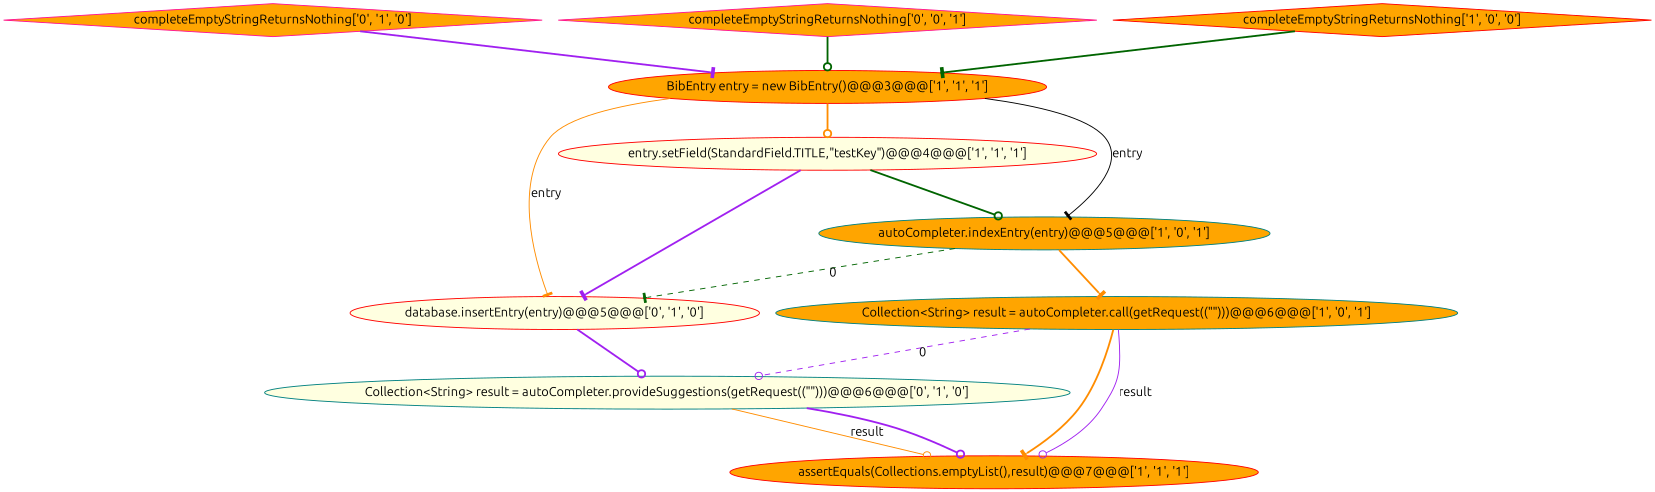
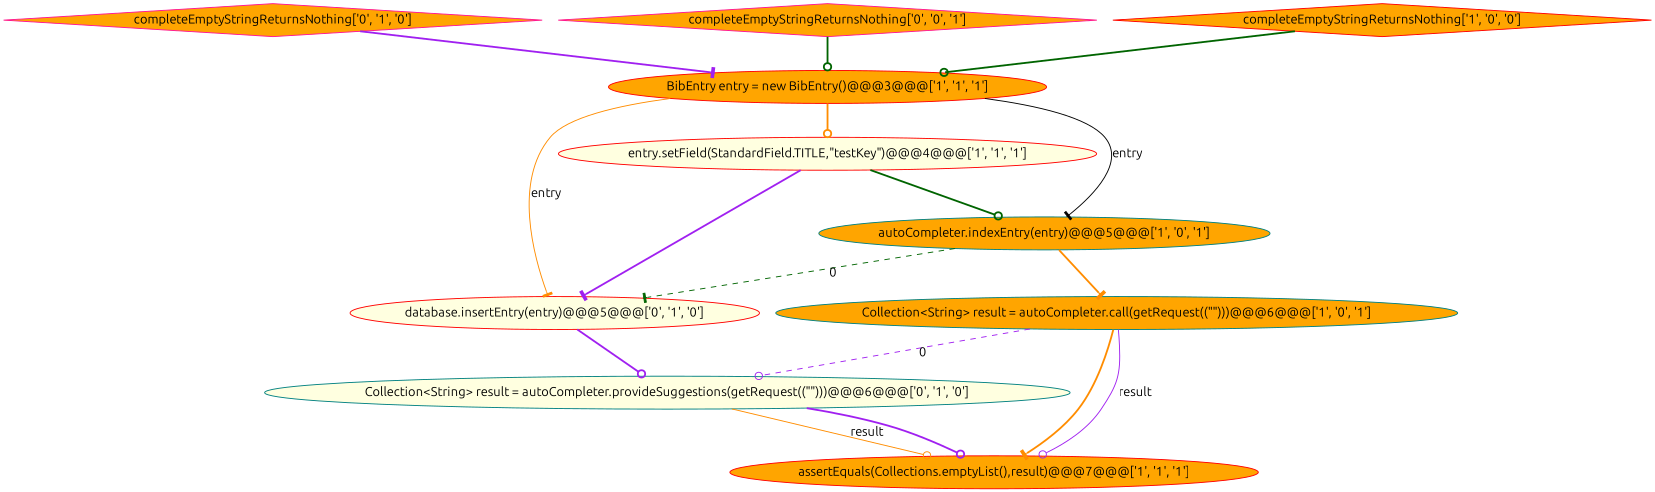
(1120, 52) -> (1120, 52)
